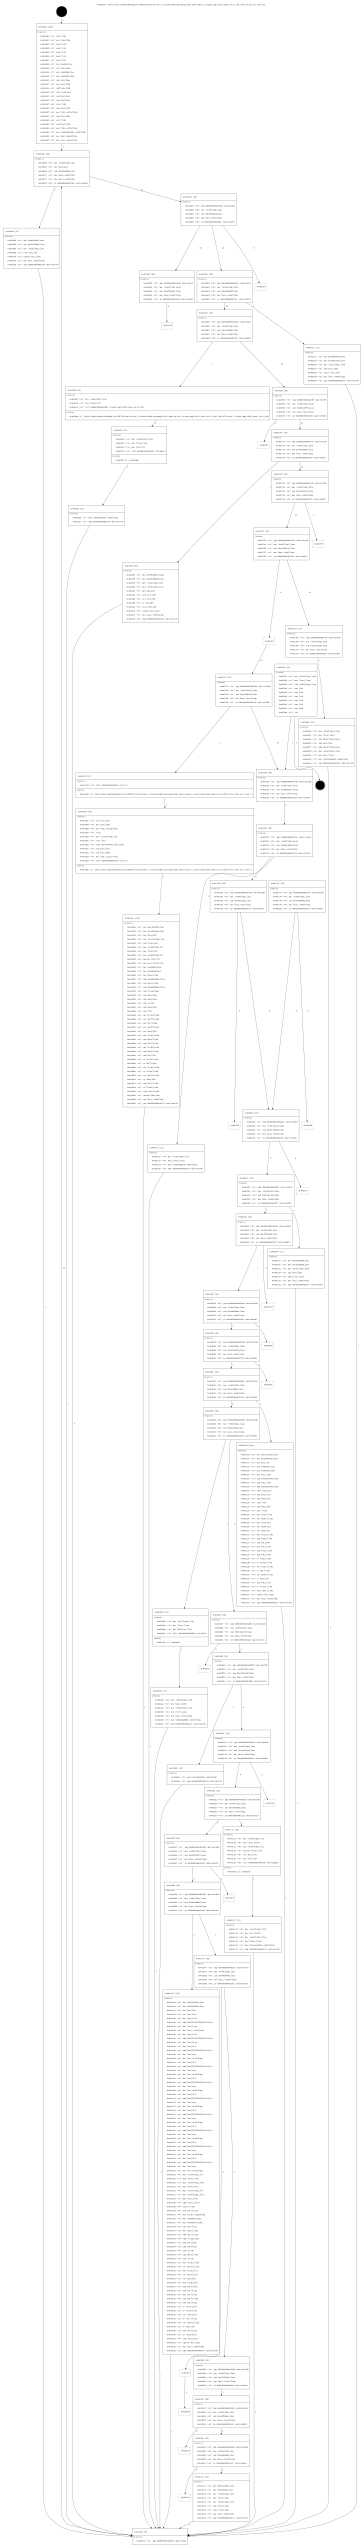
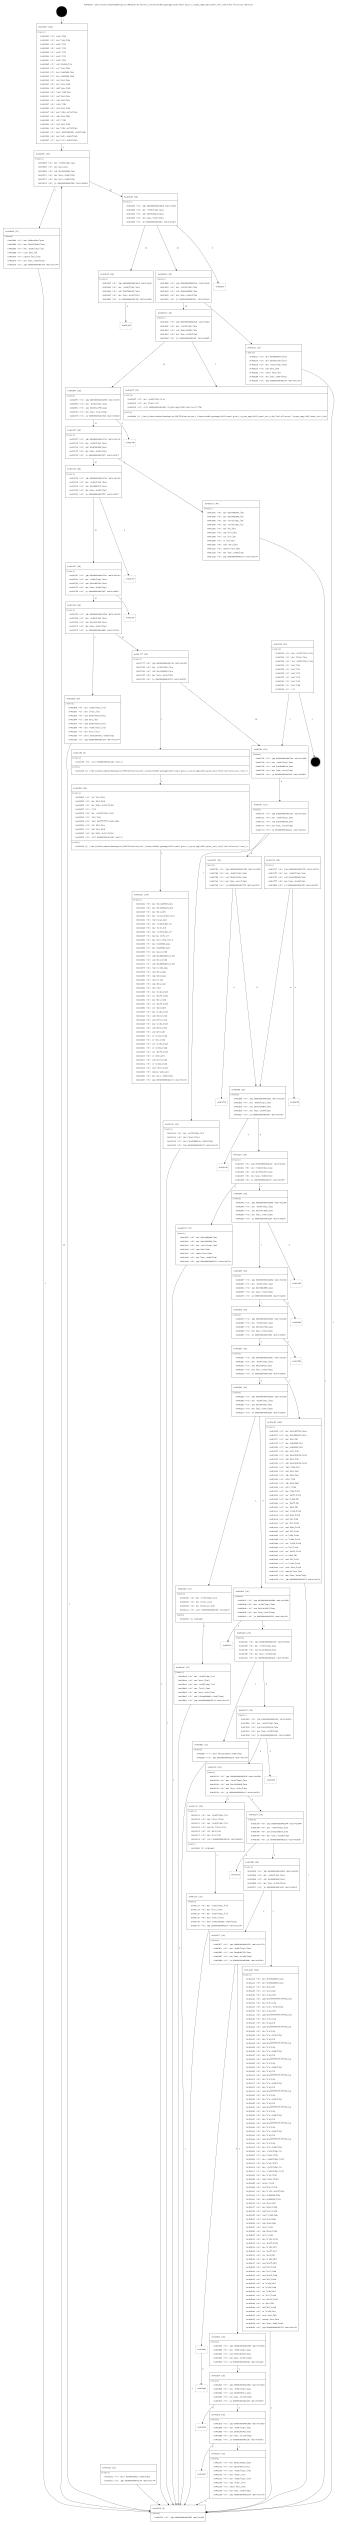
(139, 445) -> none
(260, 659) -> (126, 642)
